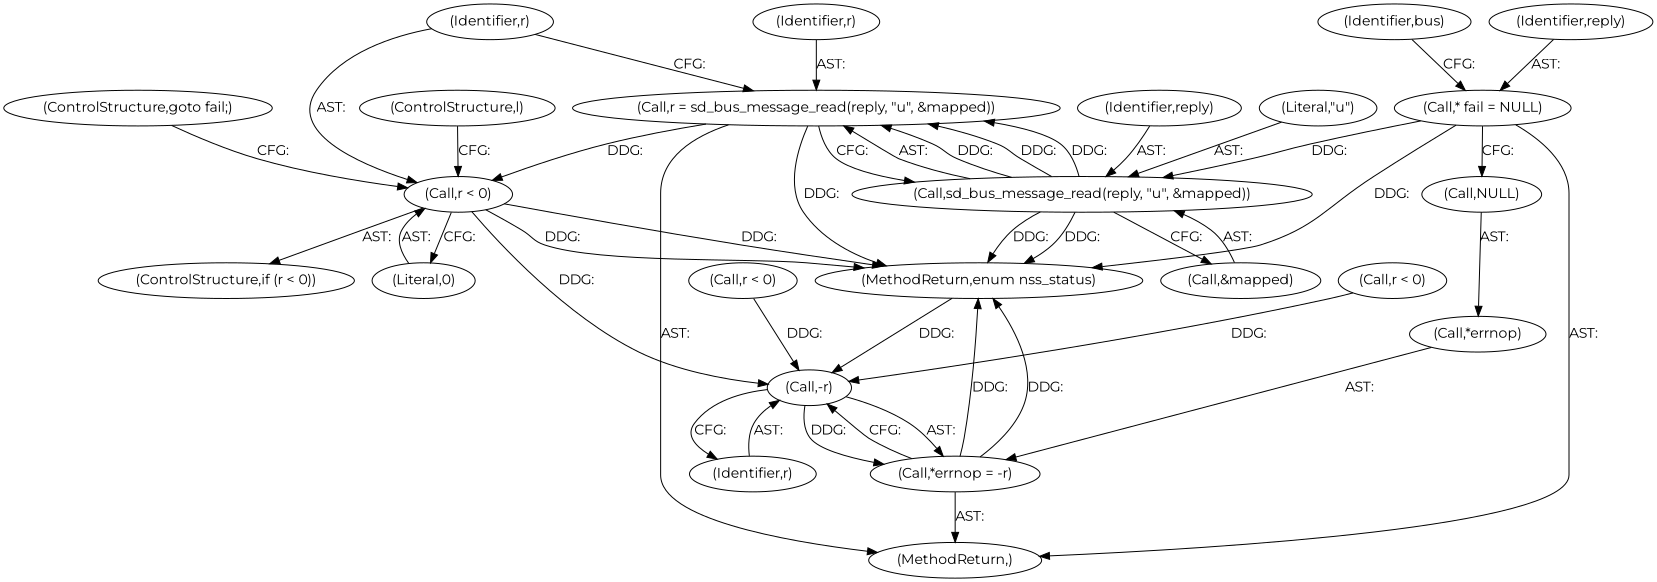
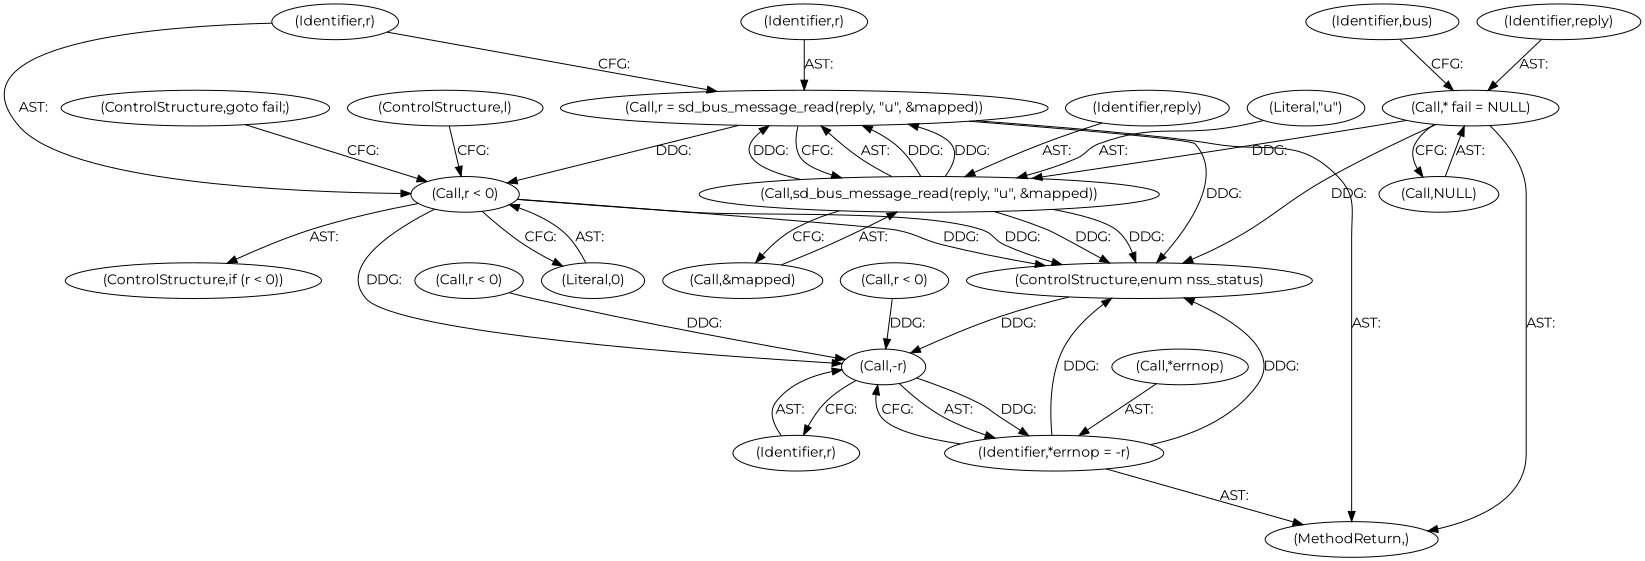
(1480, 259) -> (1453, 156)
(979, 281) -> (1139, 281)
(955, 474) -> (1054, 453)
